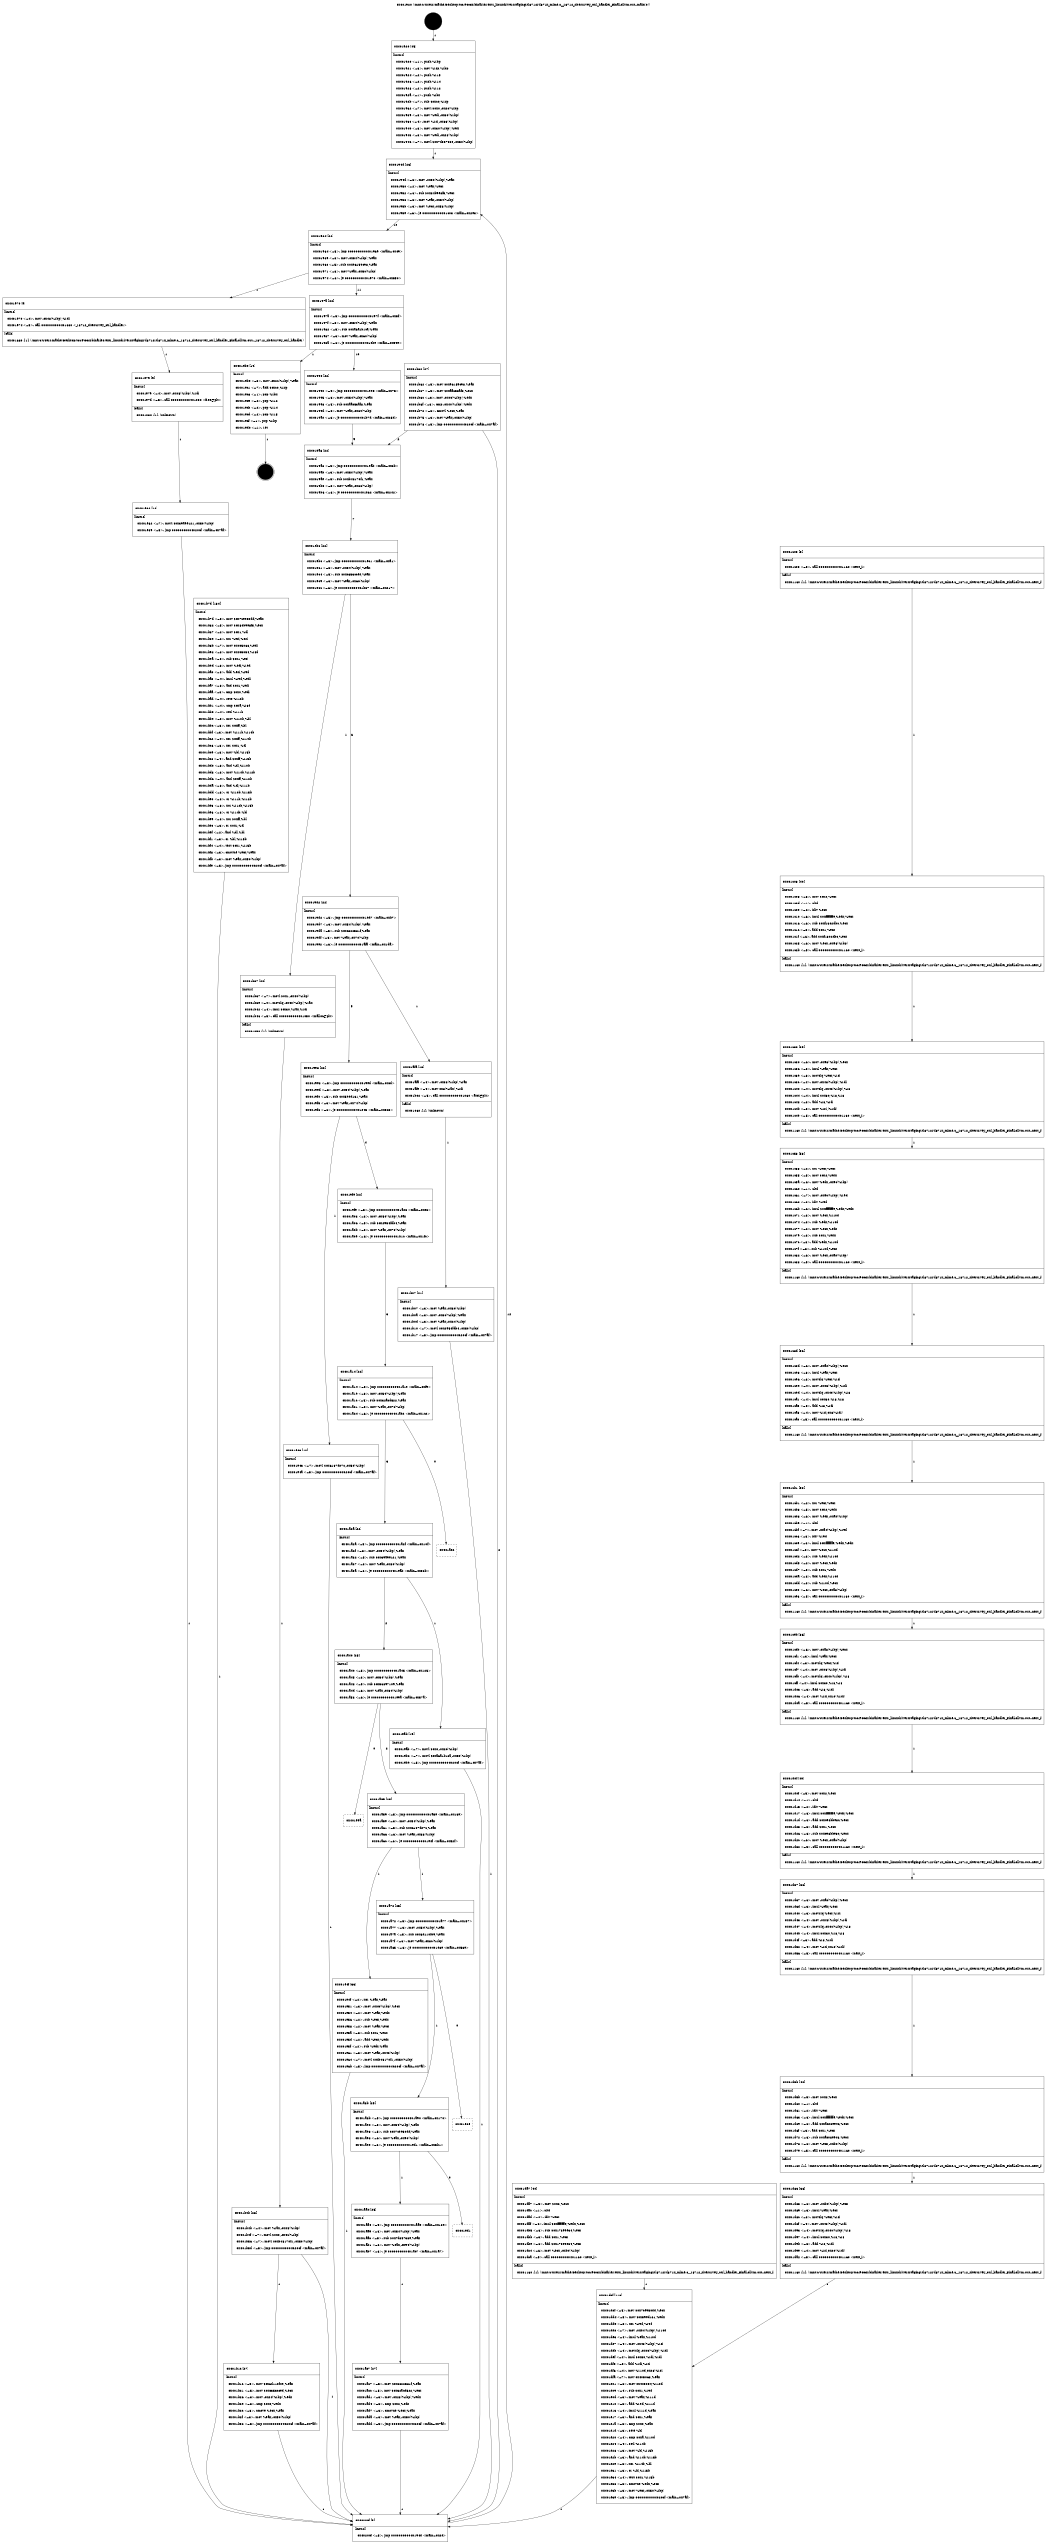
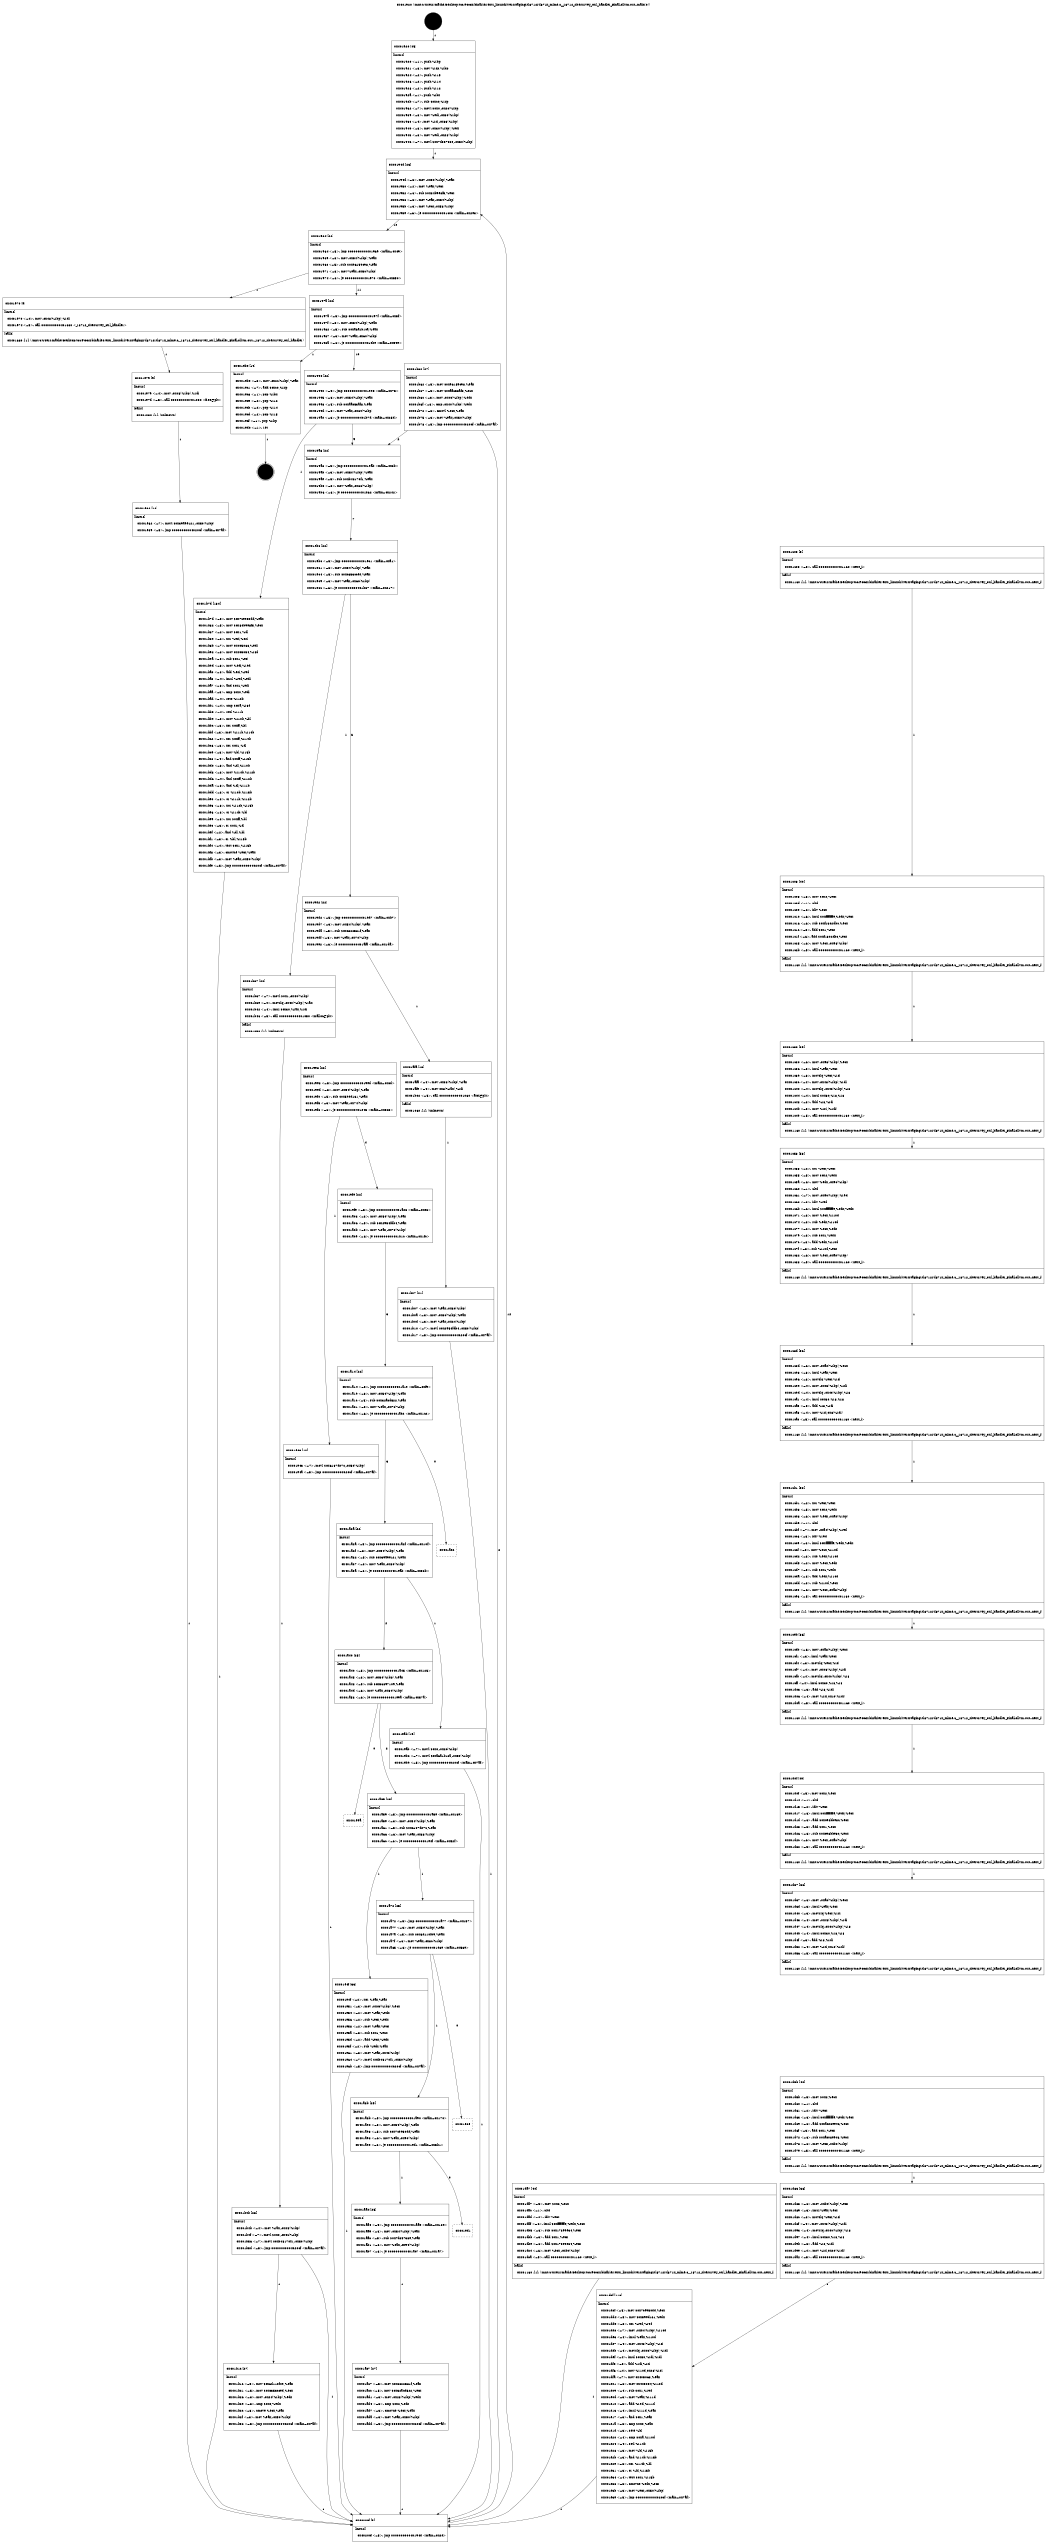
none -> (279, 506)
(349, 1006) -> none
(912, 2025) -> none
(644, 2283) -> (557, 2429)
